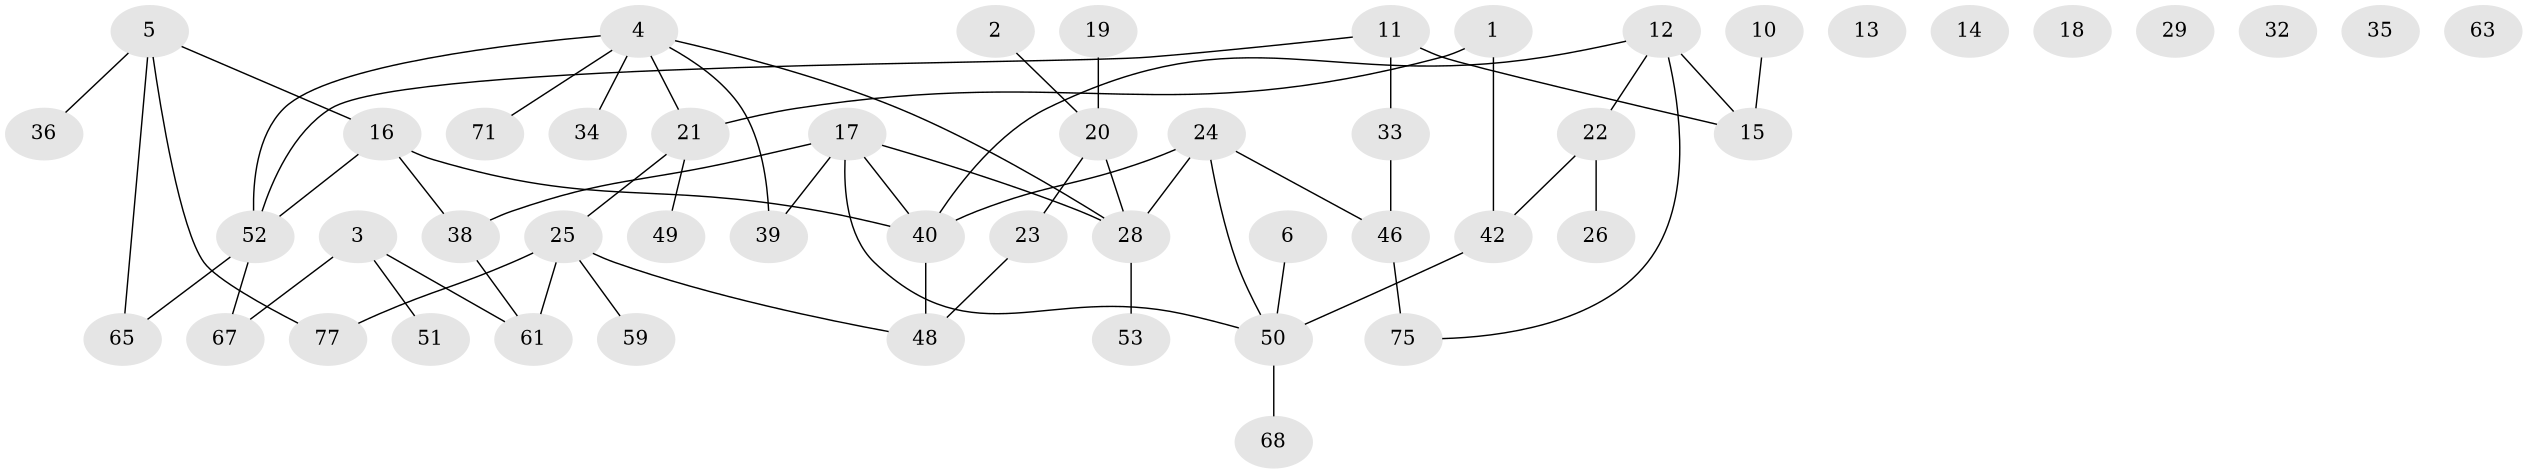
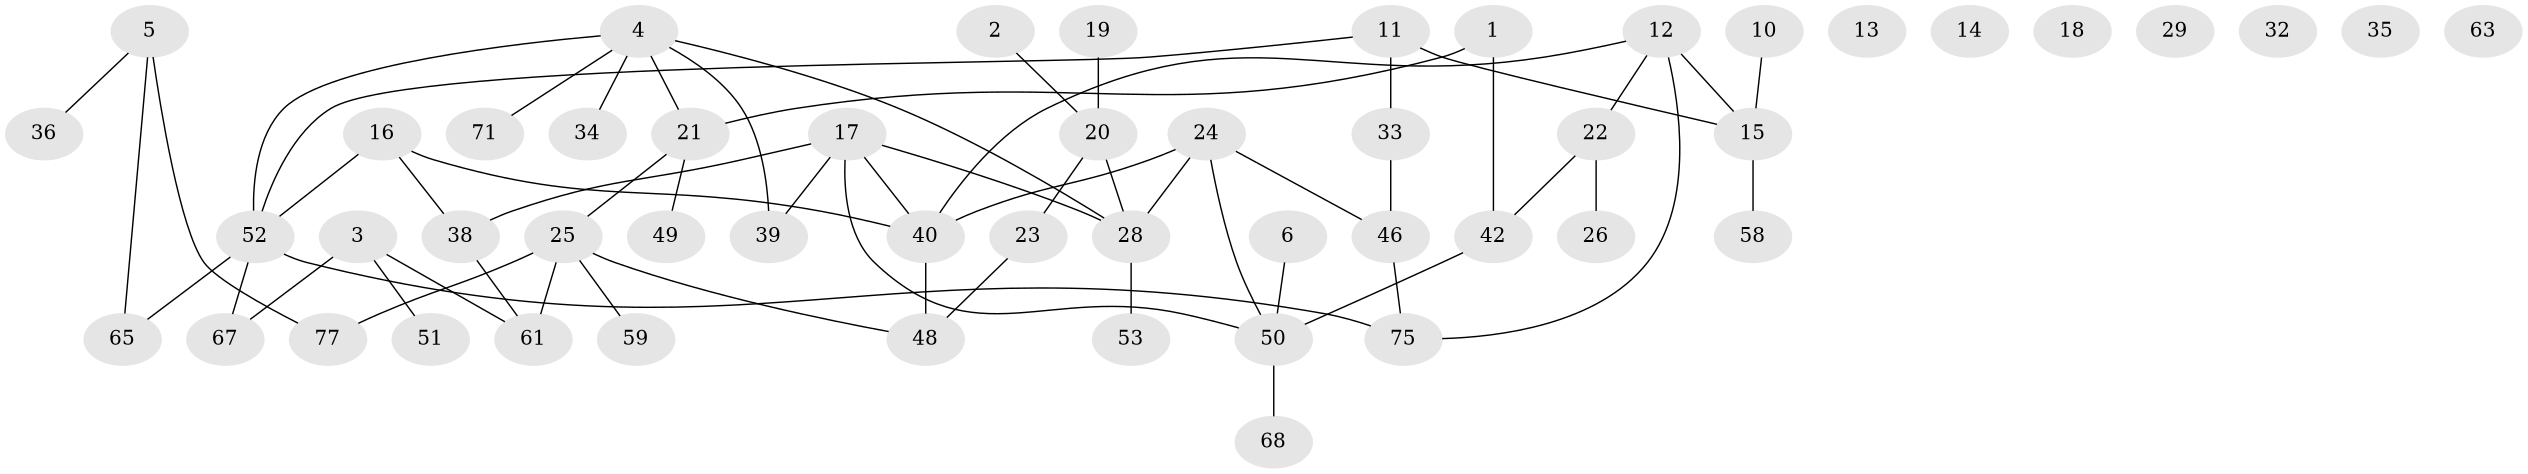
(266, 83) -> none
none -> (1753, 237)
none -> (826, 299)
